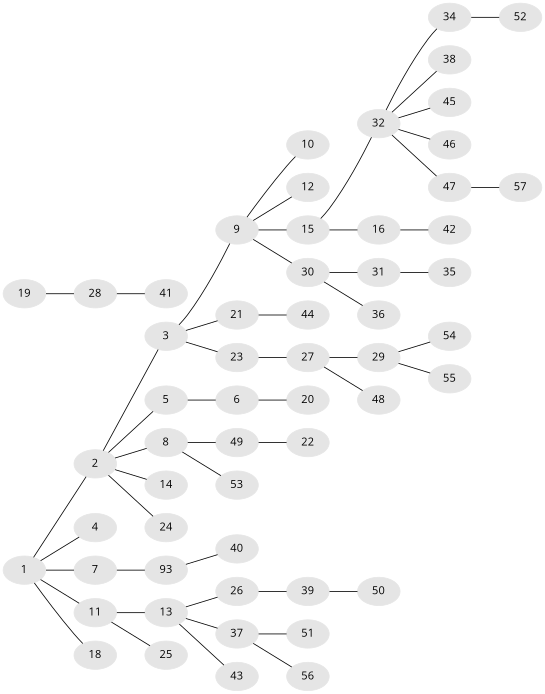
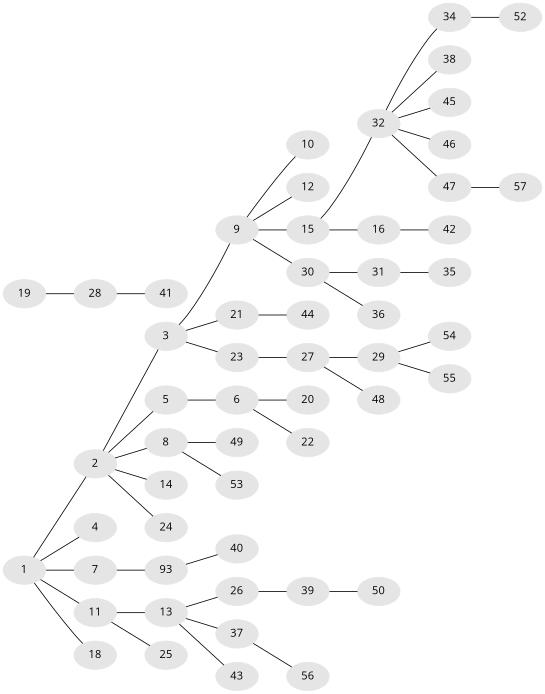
(273, 443) -> (272, 421)
(308, 634) -> none
